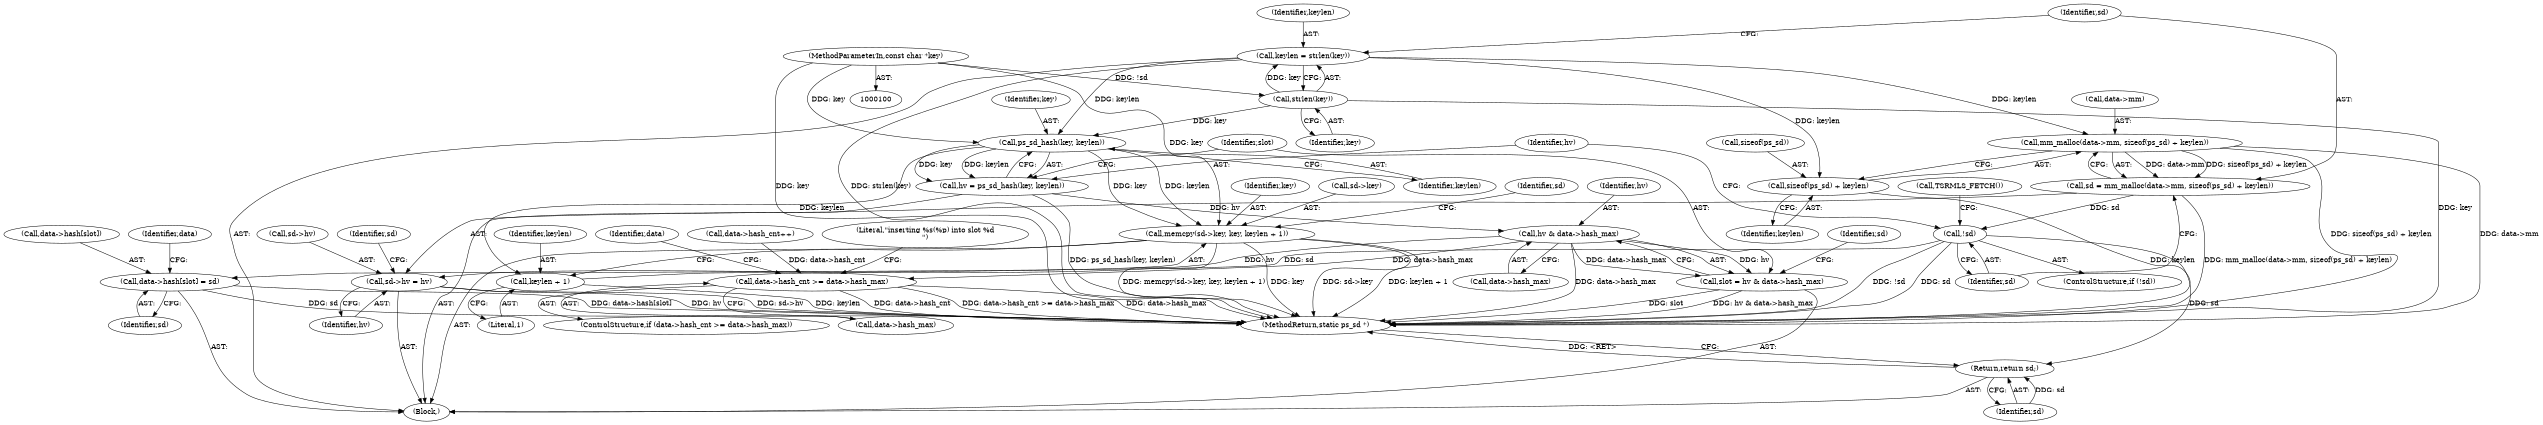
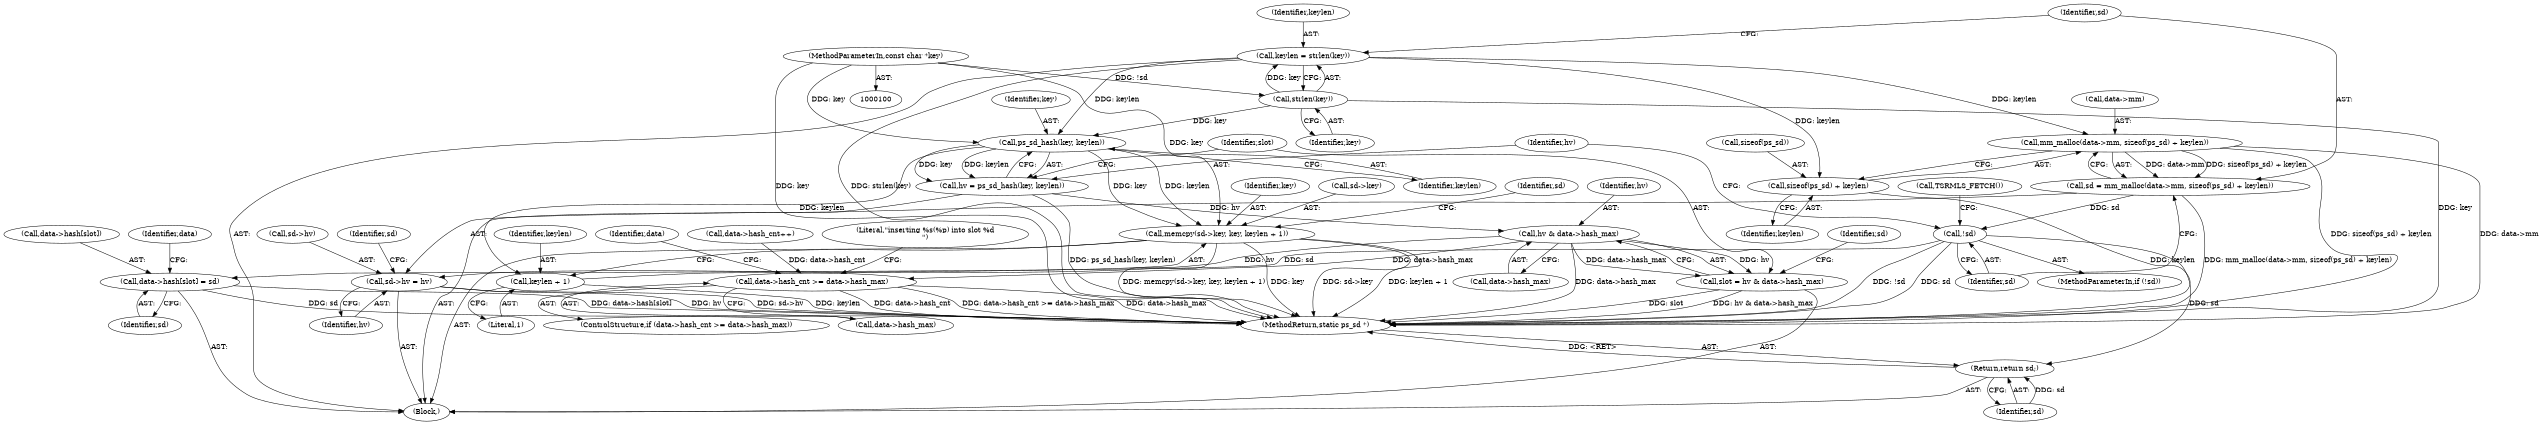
(2109, 282) -> (2109, 282)
(1711, 347) -> (1711, 347)
